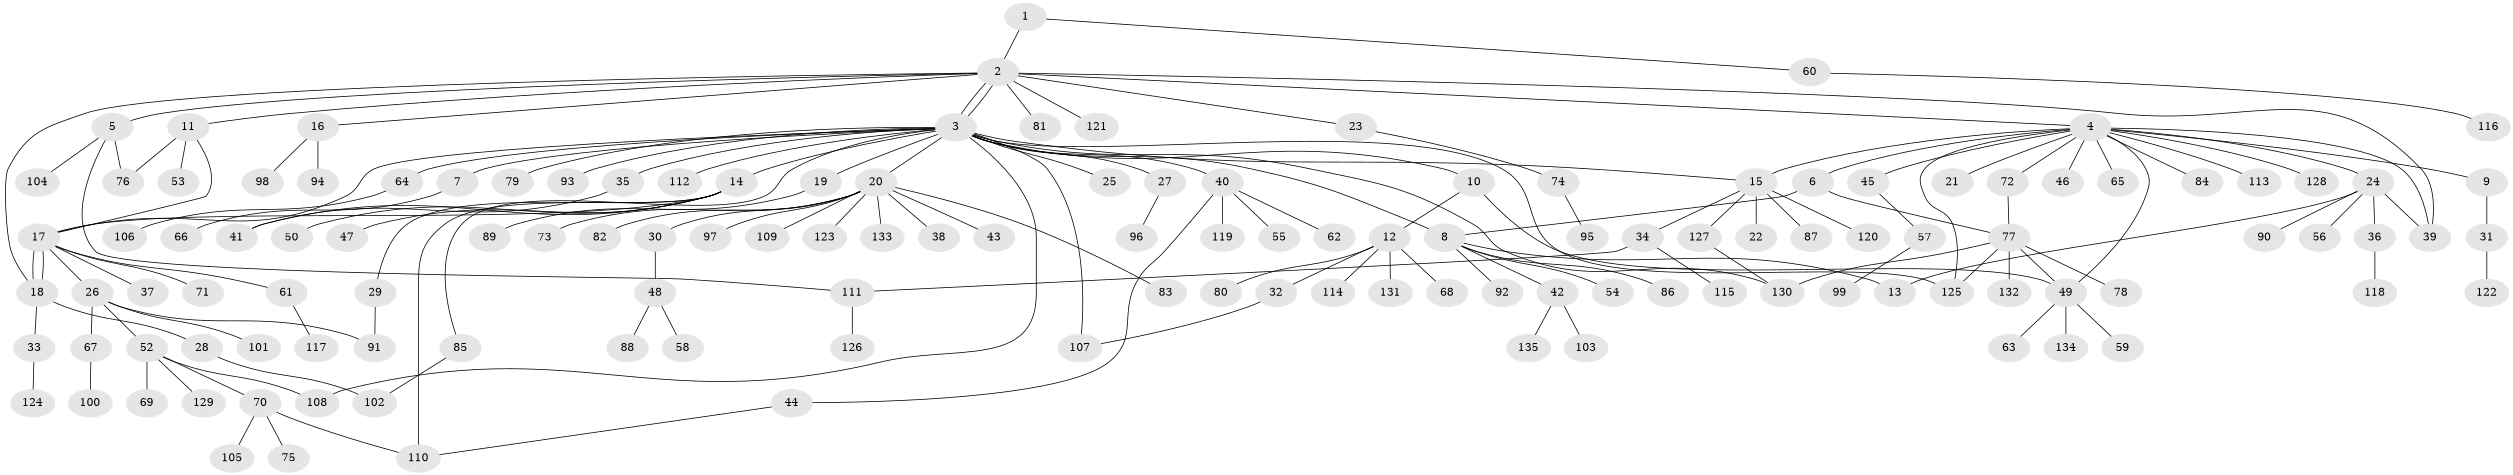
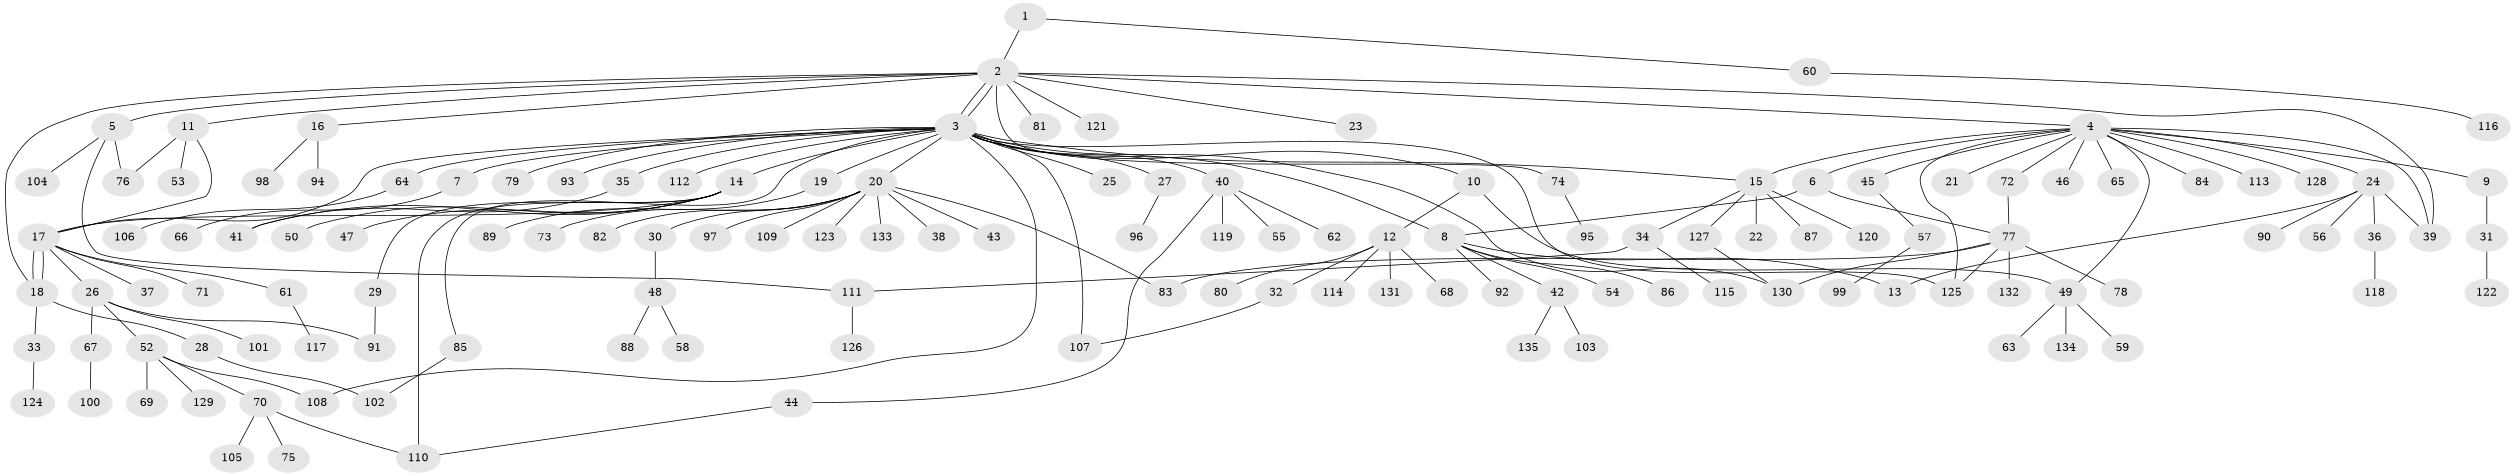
(1472, 153) -> (1247, 164)
(2038, 265) -> (1403, 260)
